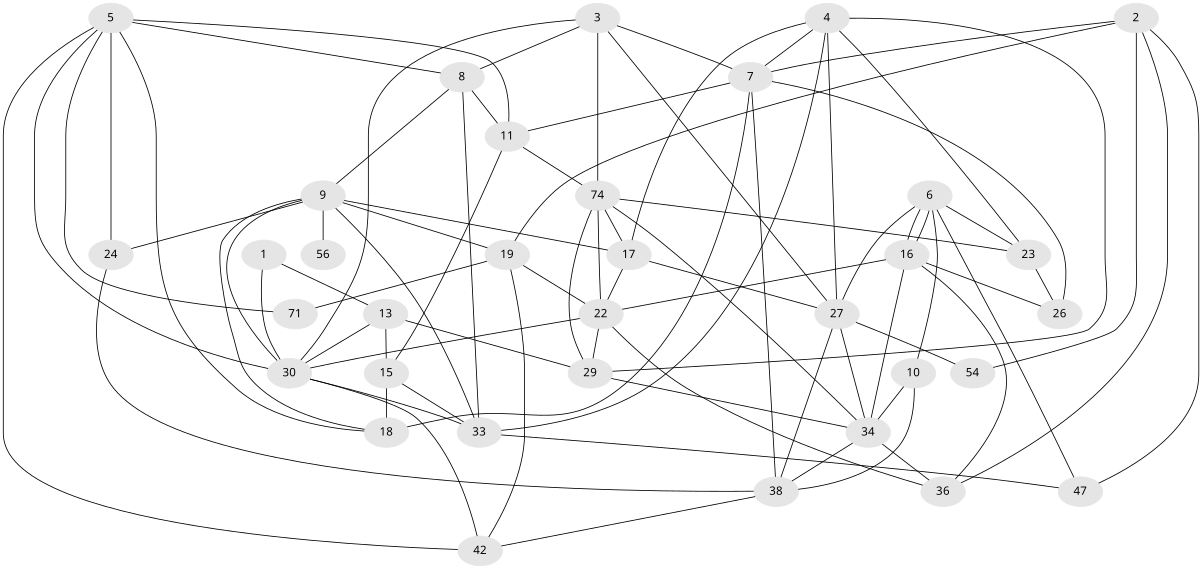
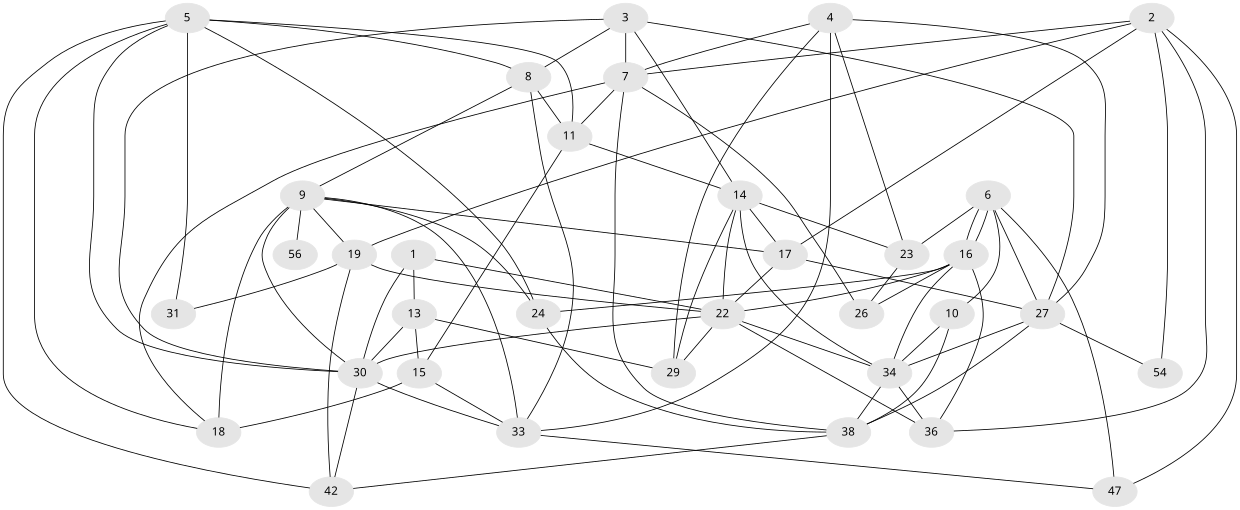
(688, 104) -> (969, 137)
(598, 196) -> (740, 196)
none -> (568, 284)
none -> (756, 293)
(295, 314) -> (173, 314)
(729, 403) -> (806, 344)
